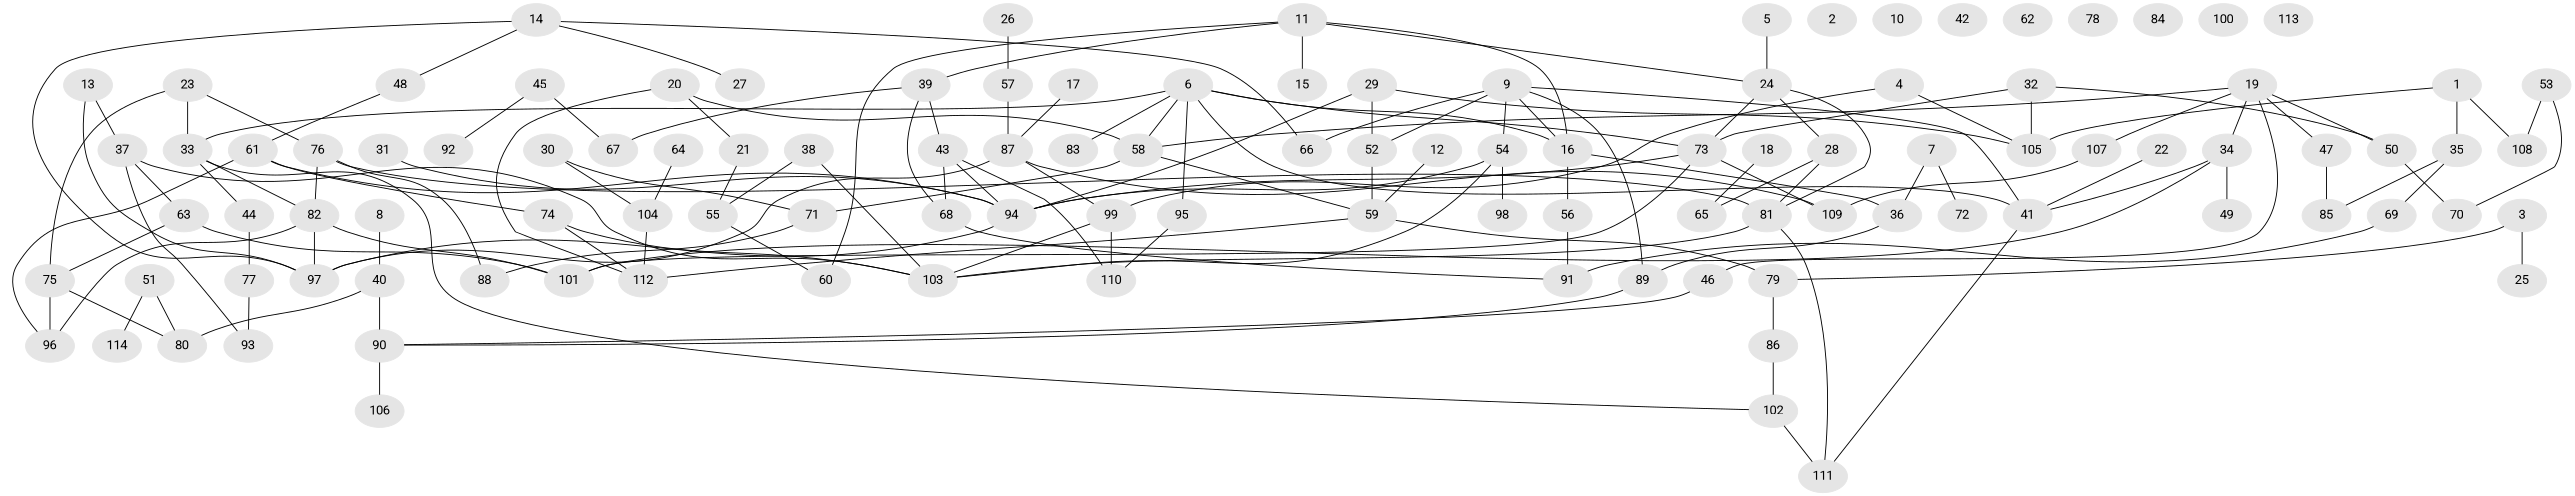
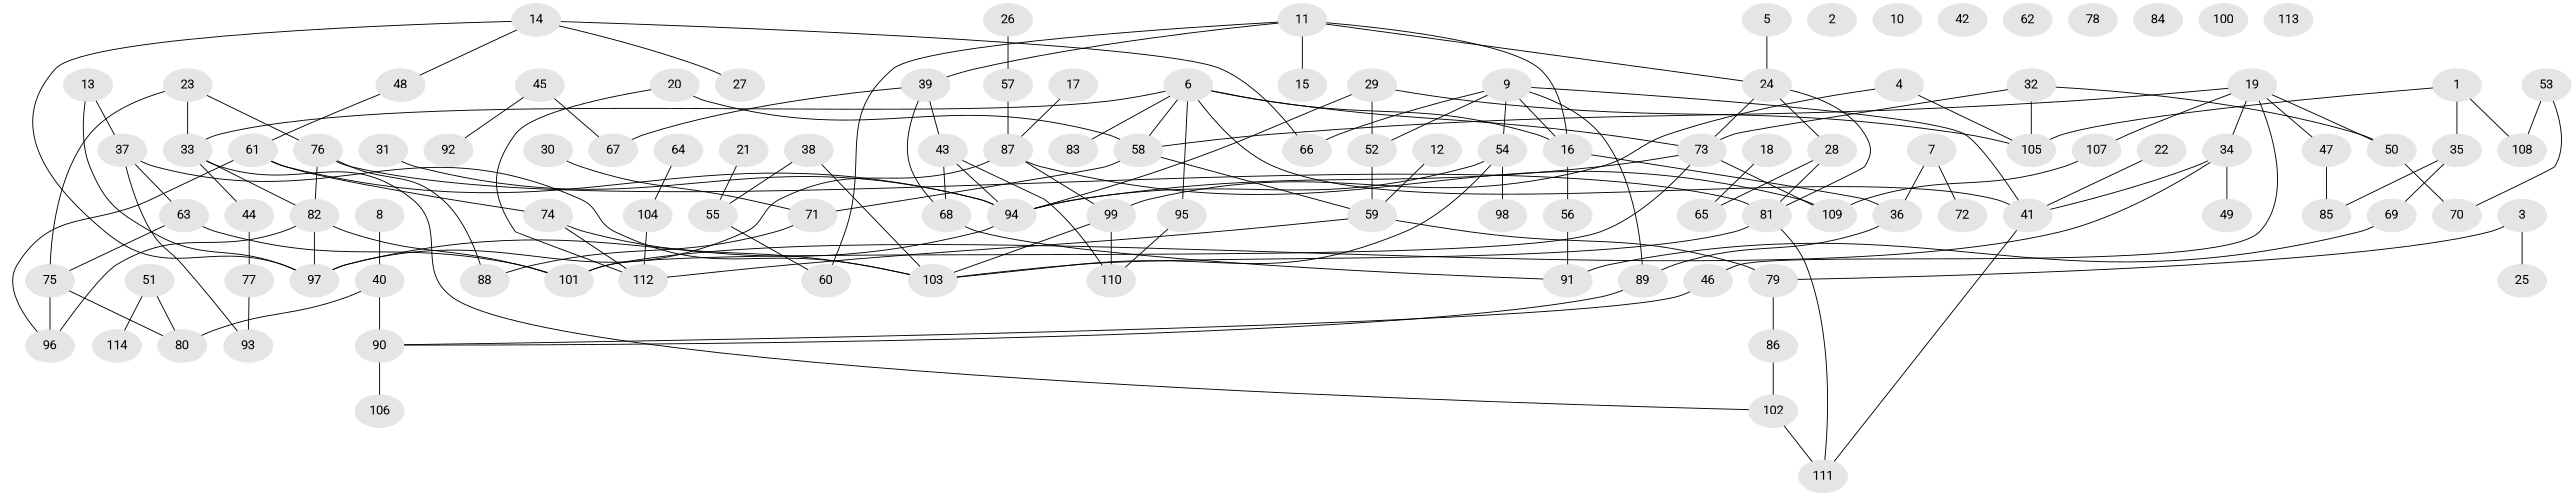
(714, 122) -> none
(595, 181) -> none
